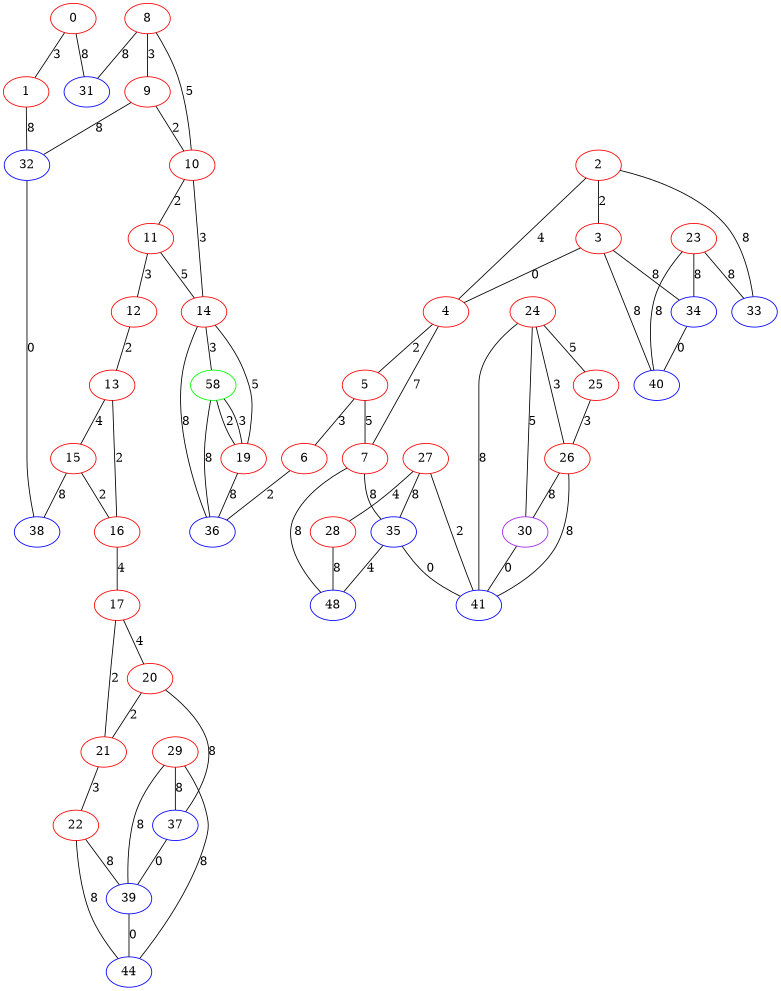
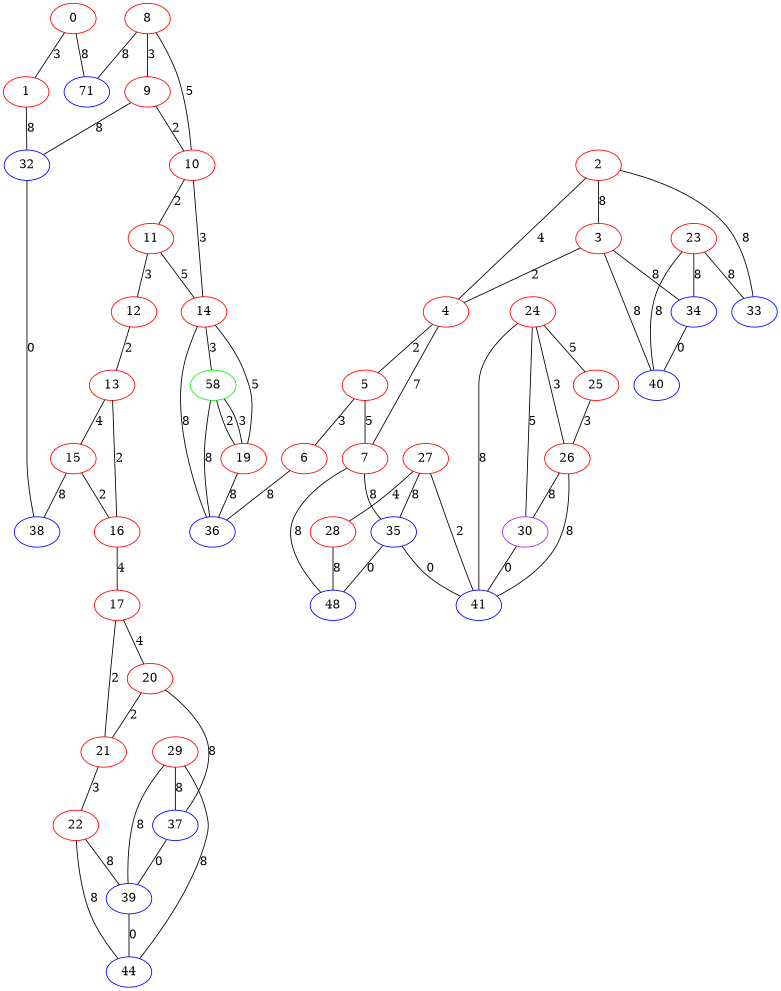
(87, 92) -> (87, 92)
(603, 202) -> (603, 202)
(535, 275) -> (535, 275)
(271, 495) -> (271, 495)
(371, 569) -> (371, 569)
